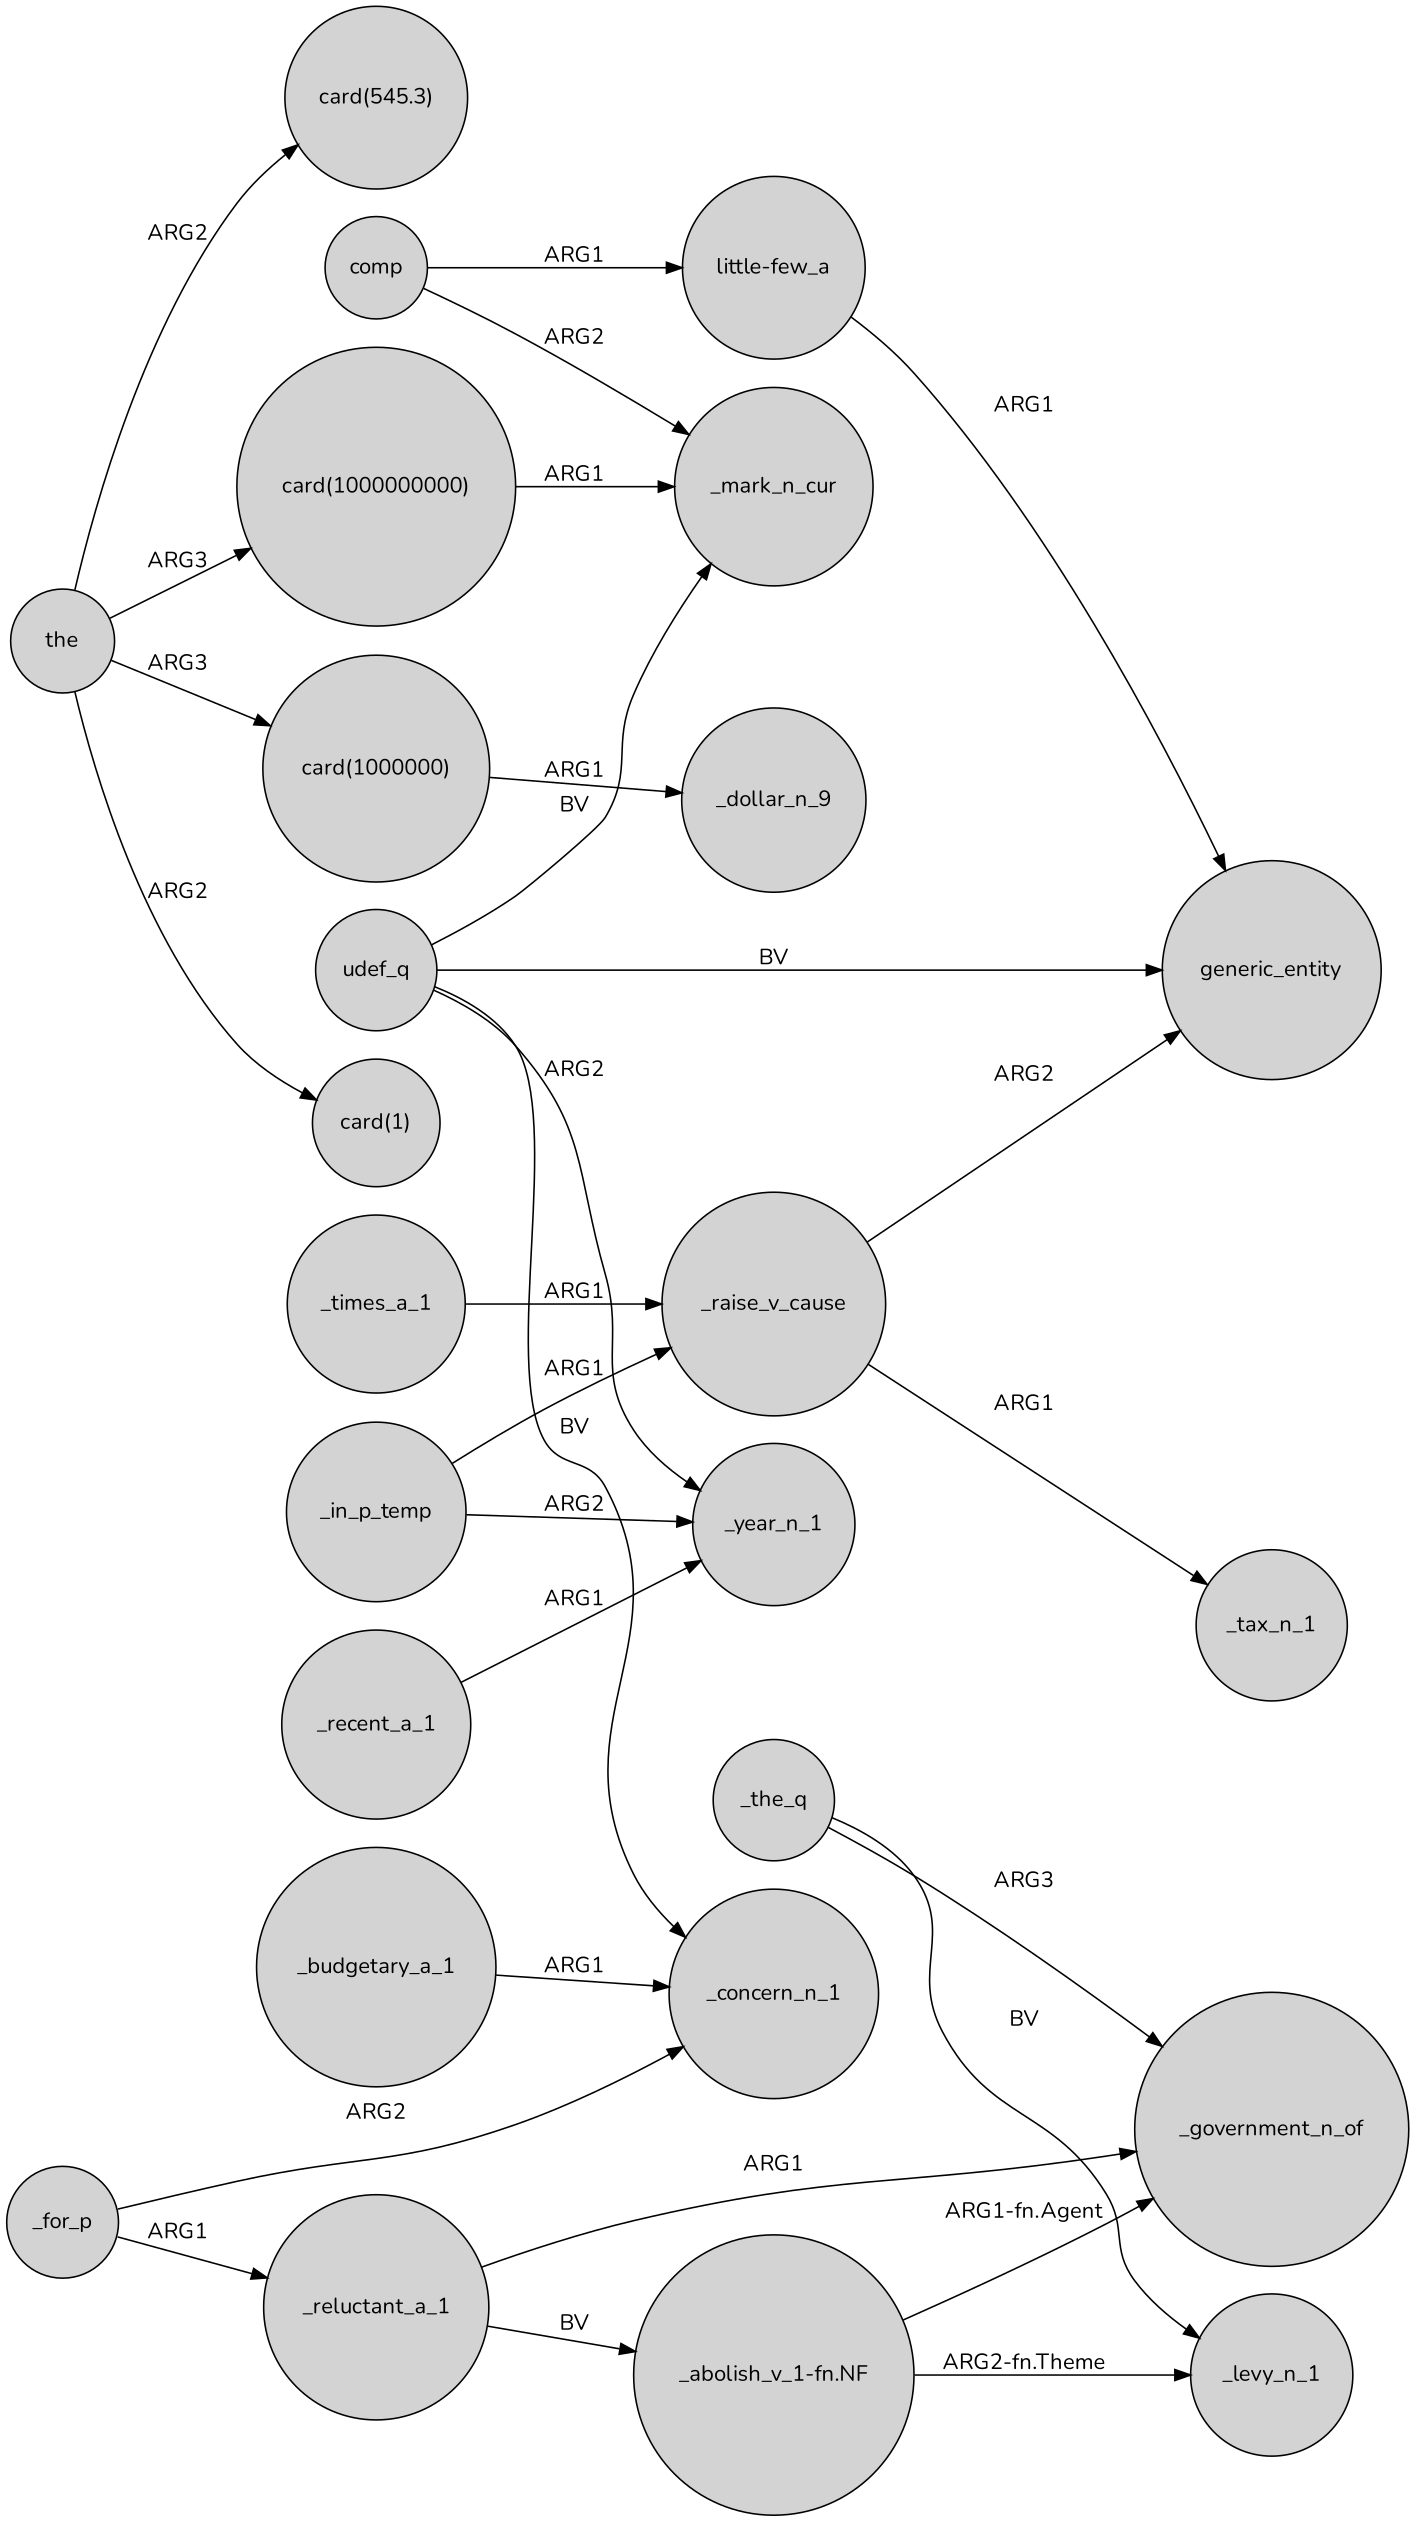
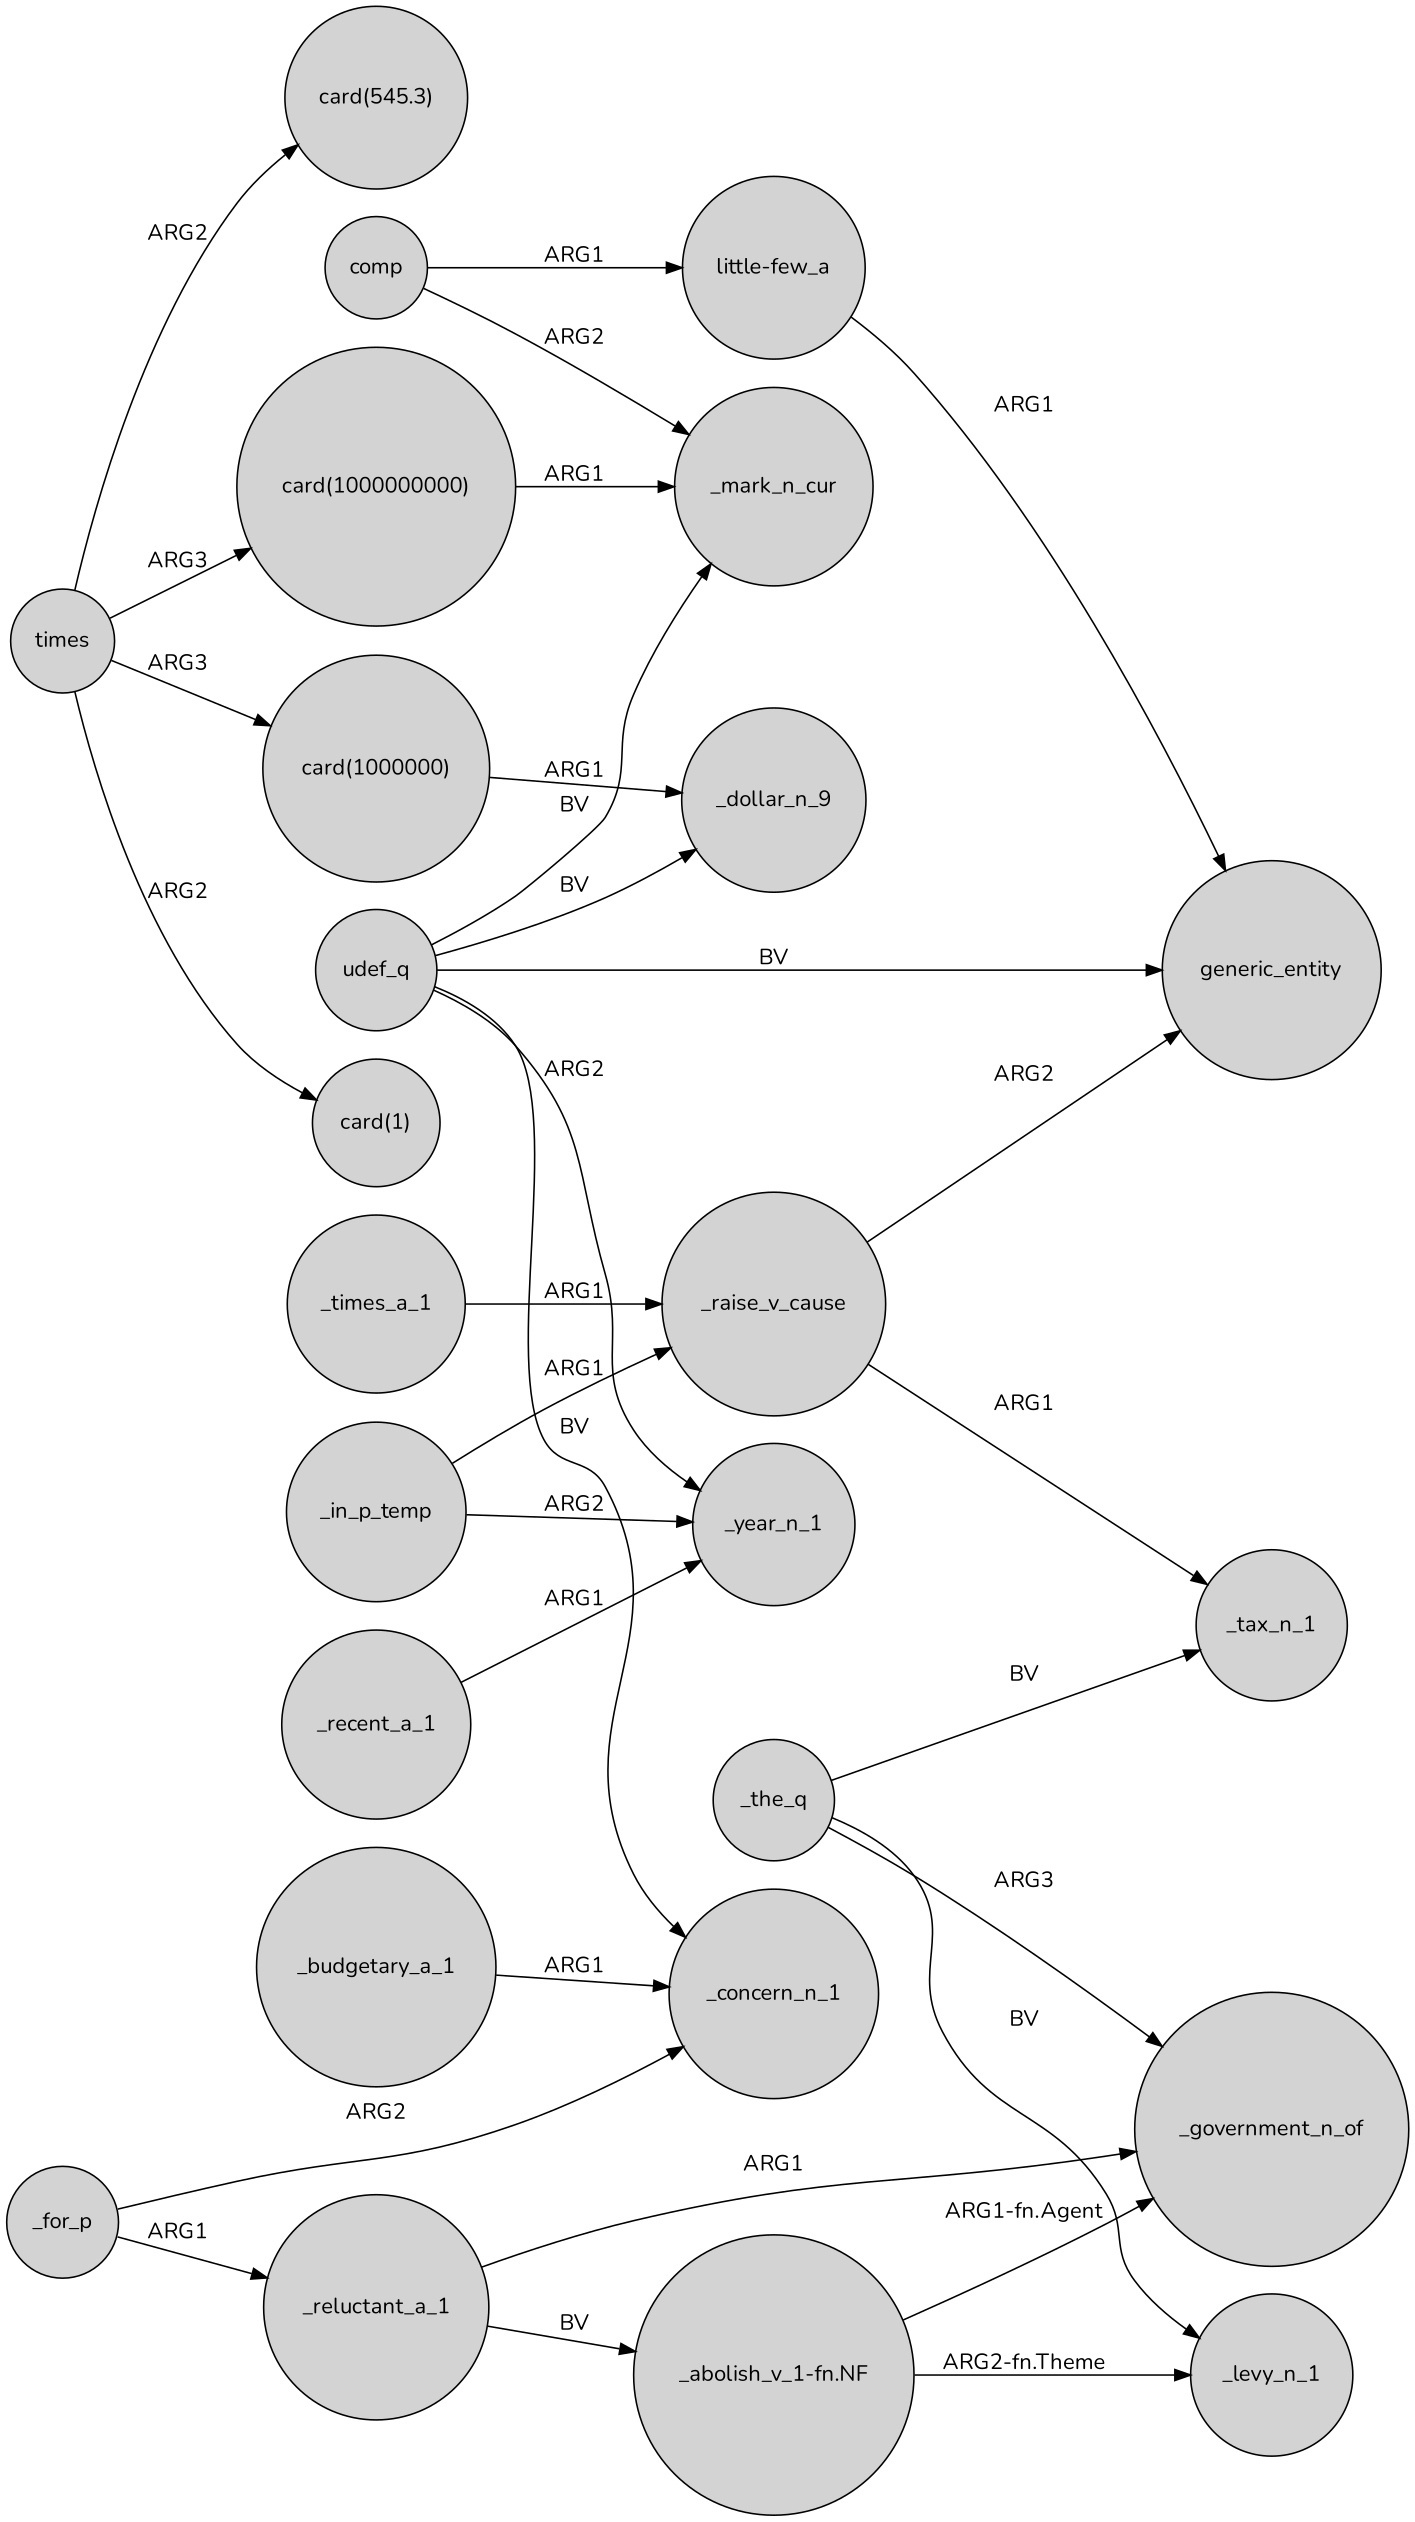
(63, 641) -> (63, 641)
none -> (562, 915)
none -> (1008, 1718)
